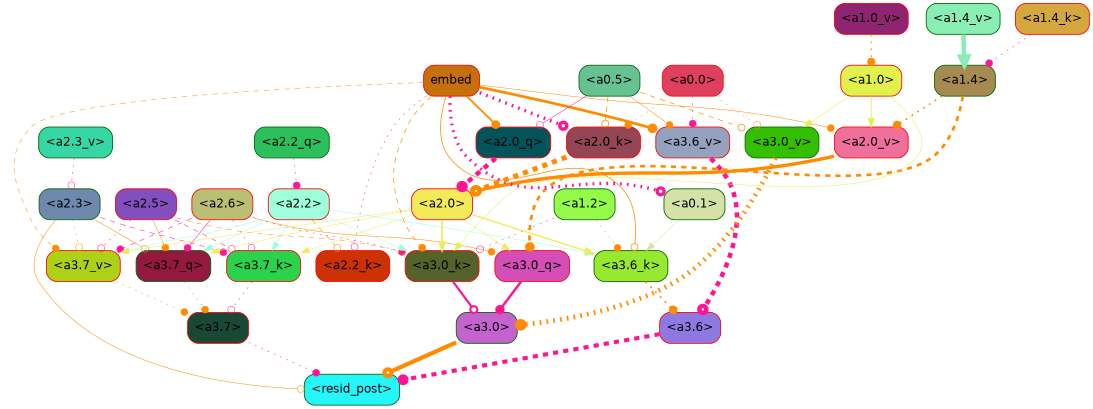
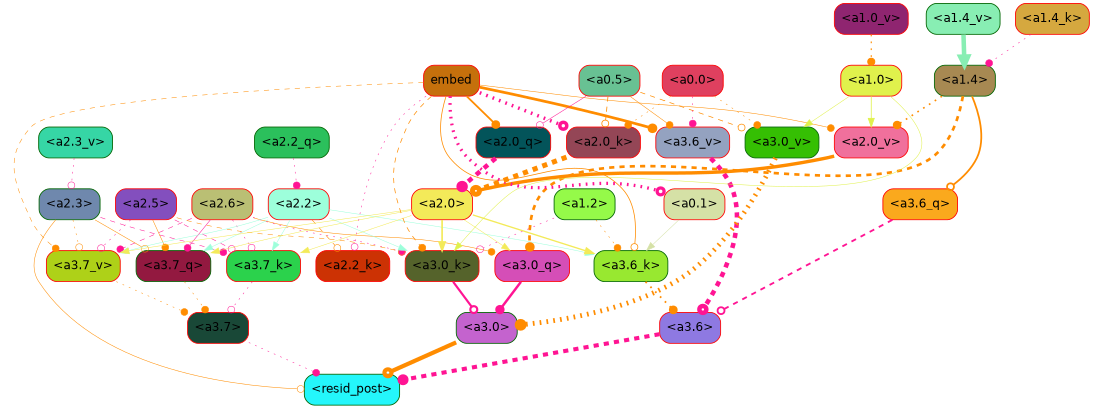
(609, 81) -> (609, 81)
(727, 104) -> (727, 104)
(694, 204) -> (694, 204)
none -> (920, 204)
